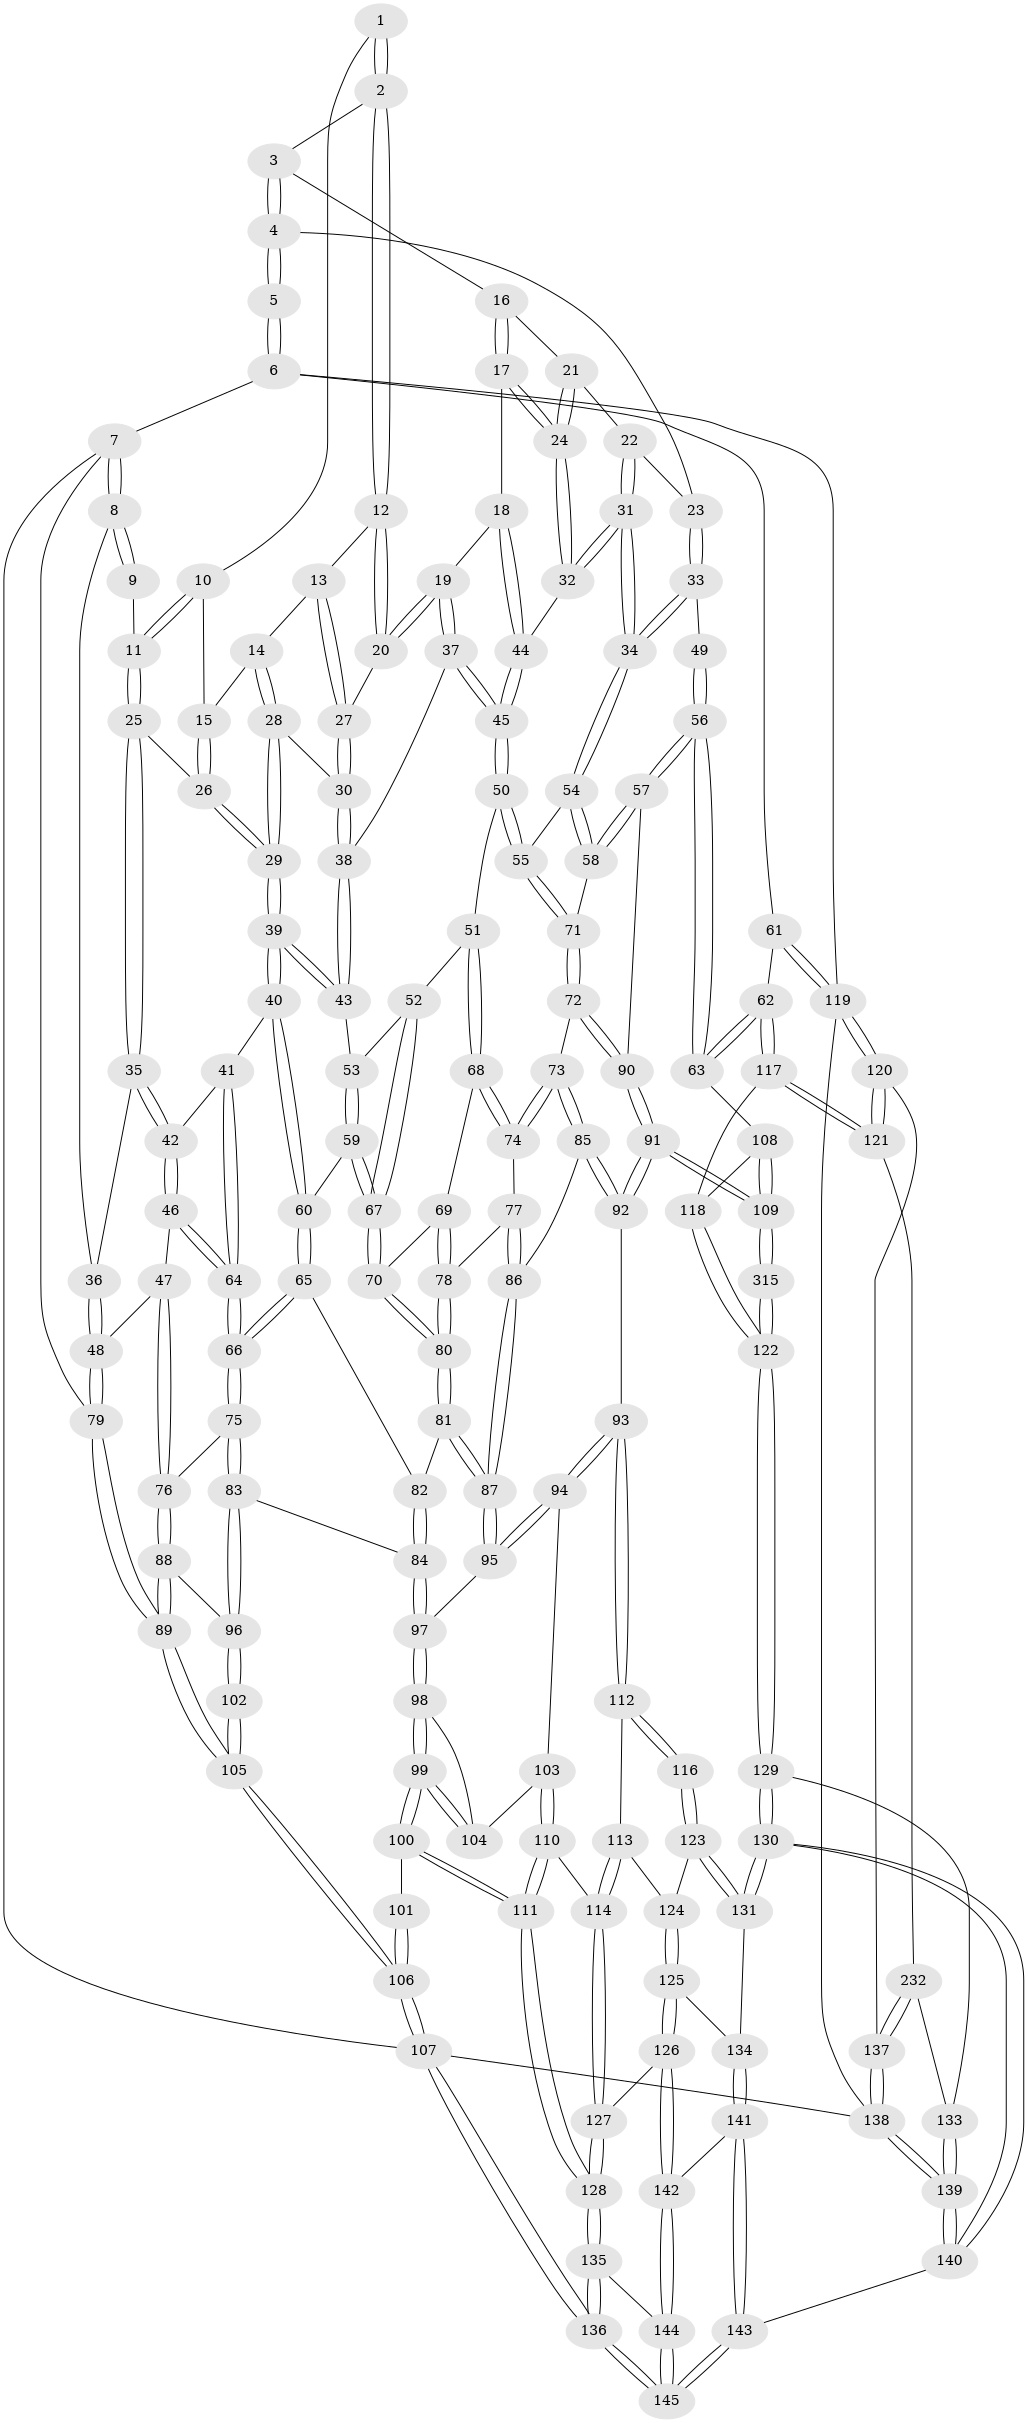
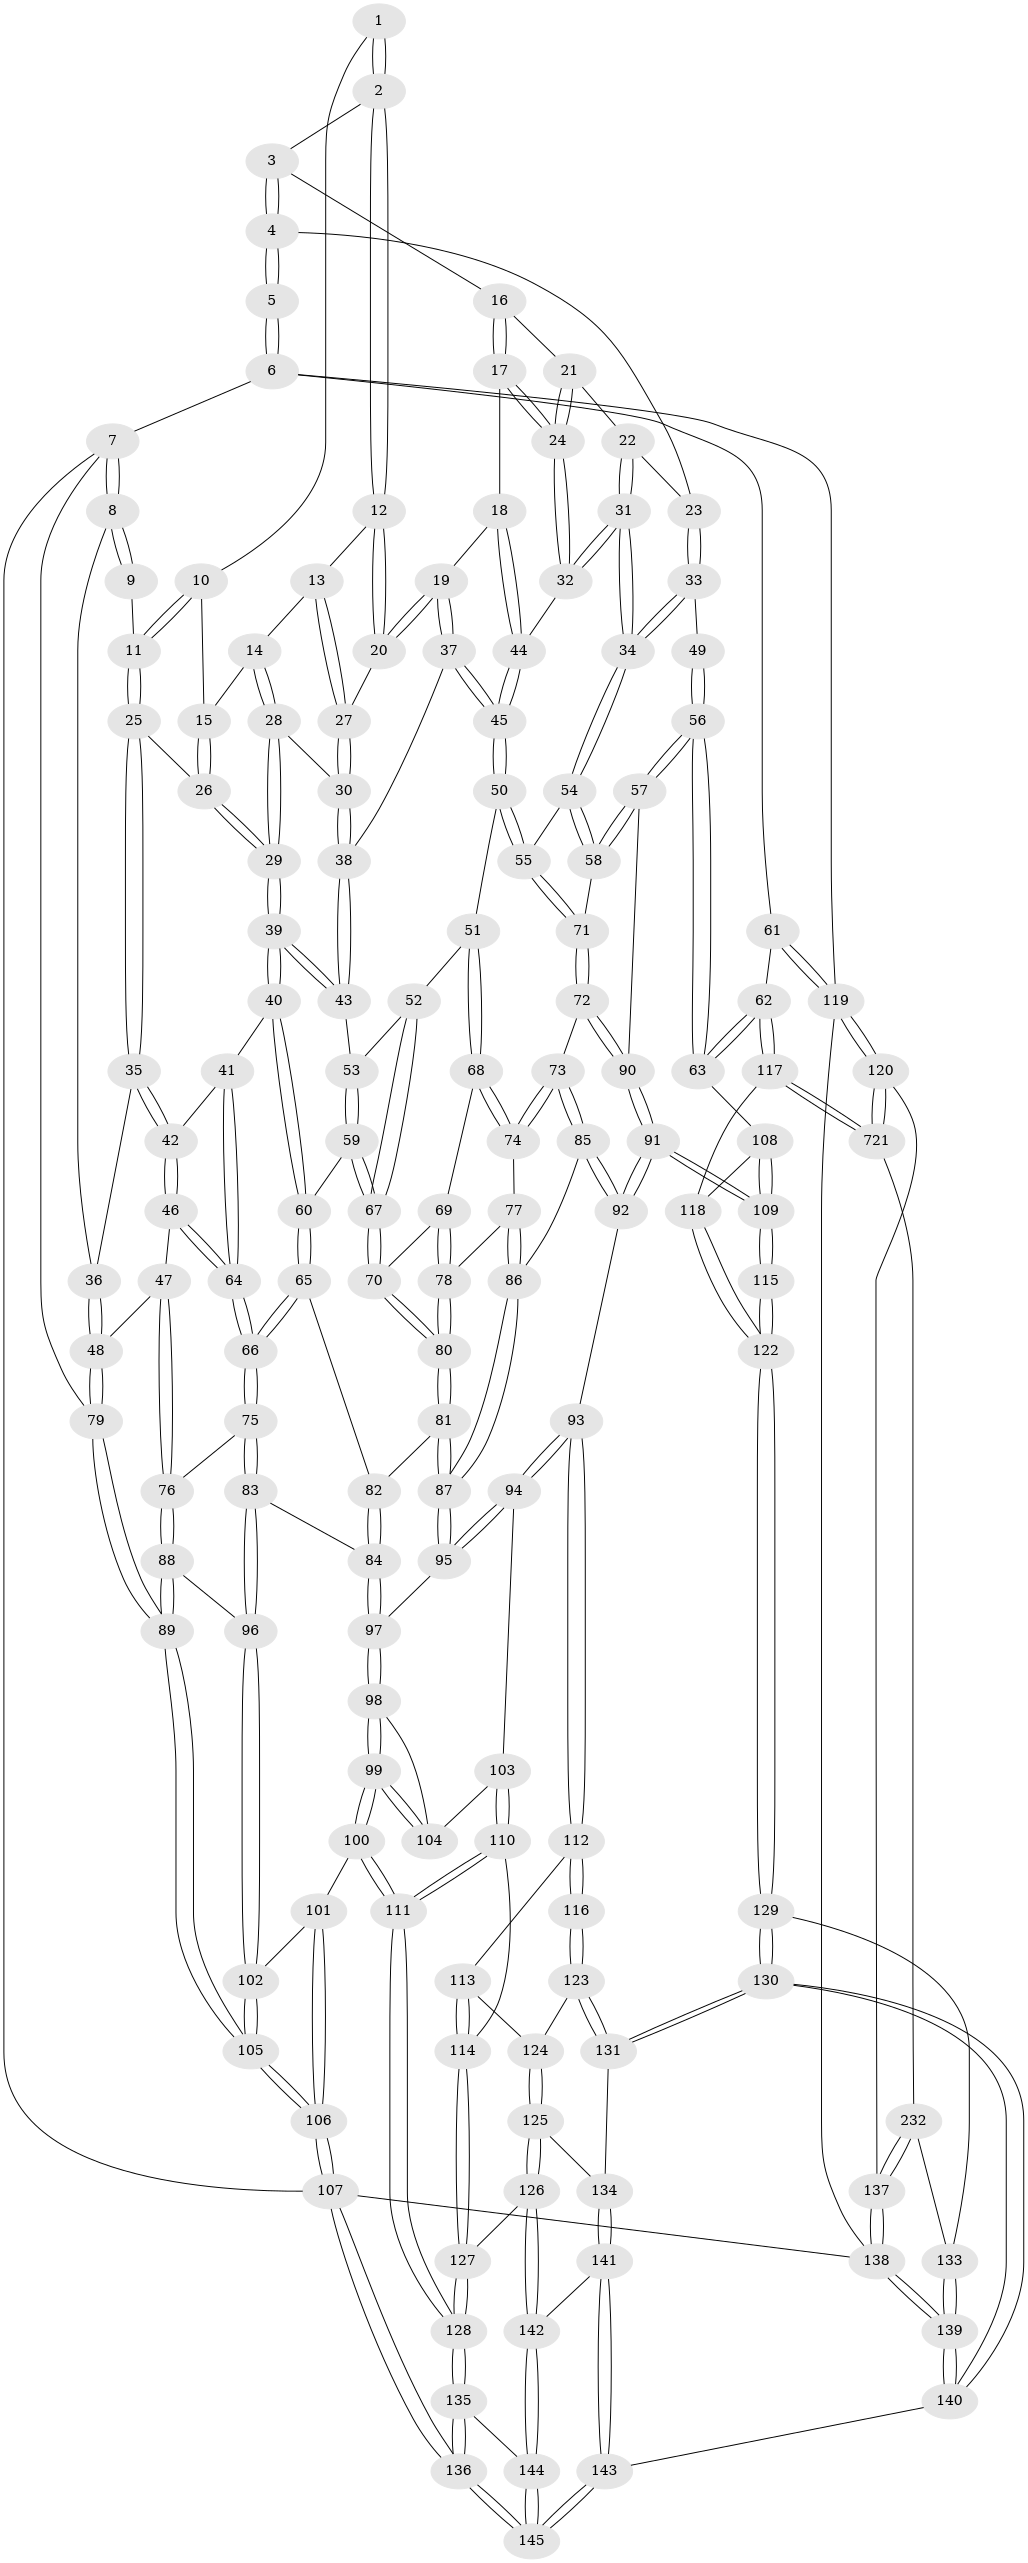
(877, 1141) -> (877, 1141)
(766, 1281) -> (766, 1281)
none -> (285, 1946)
